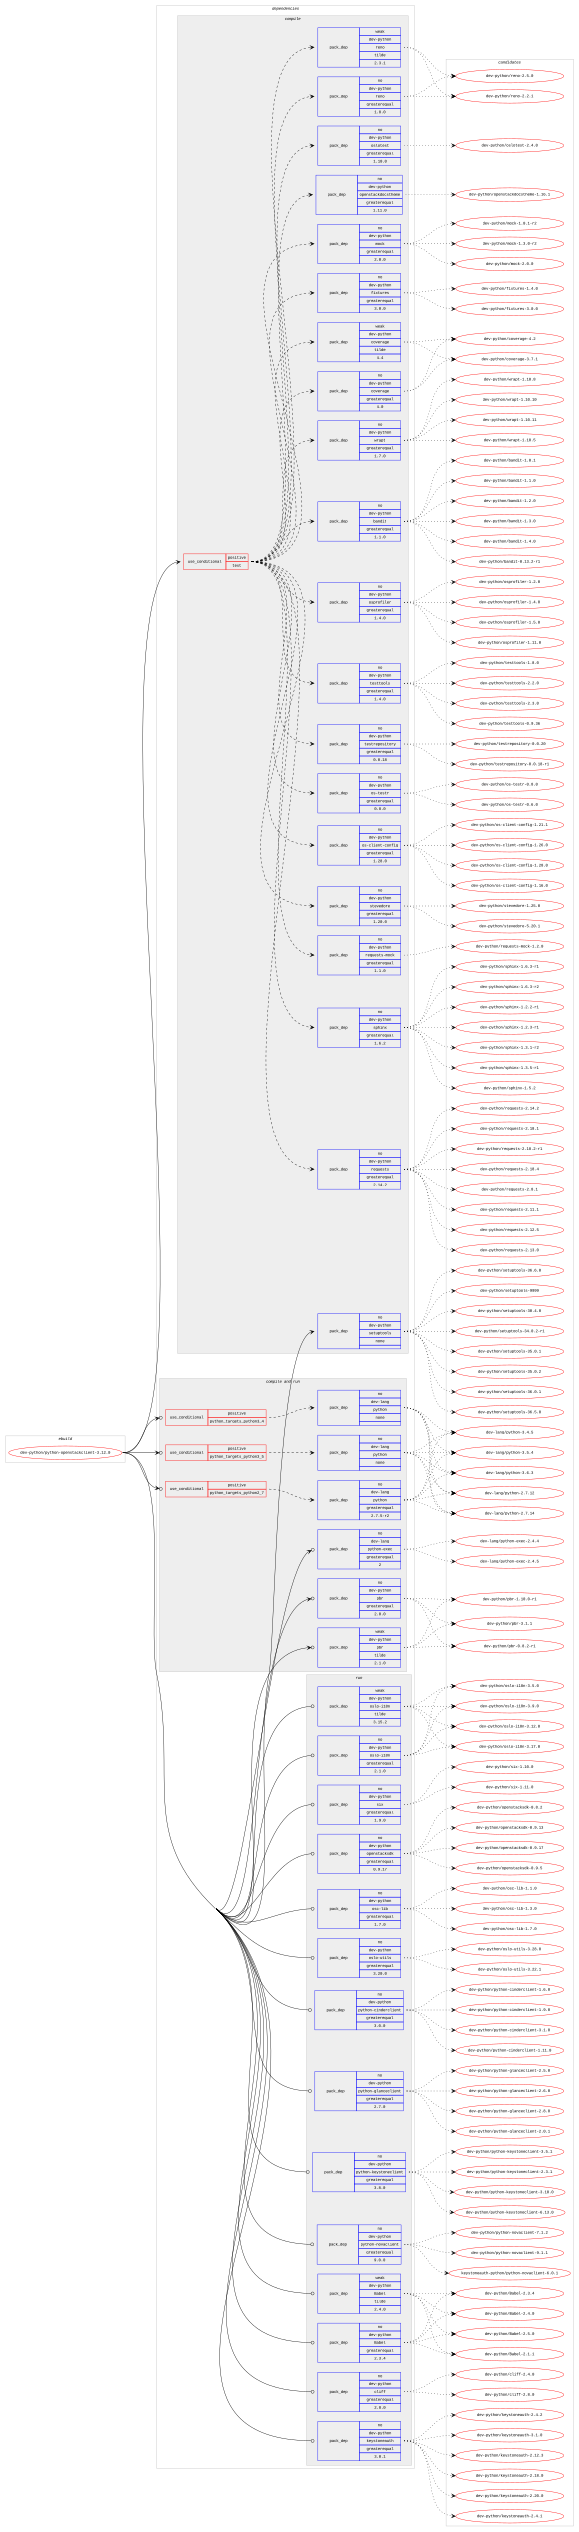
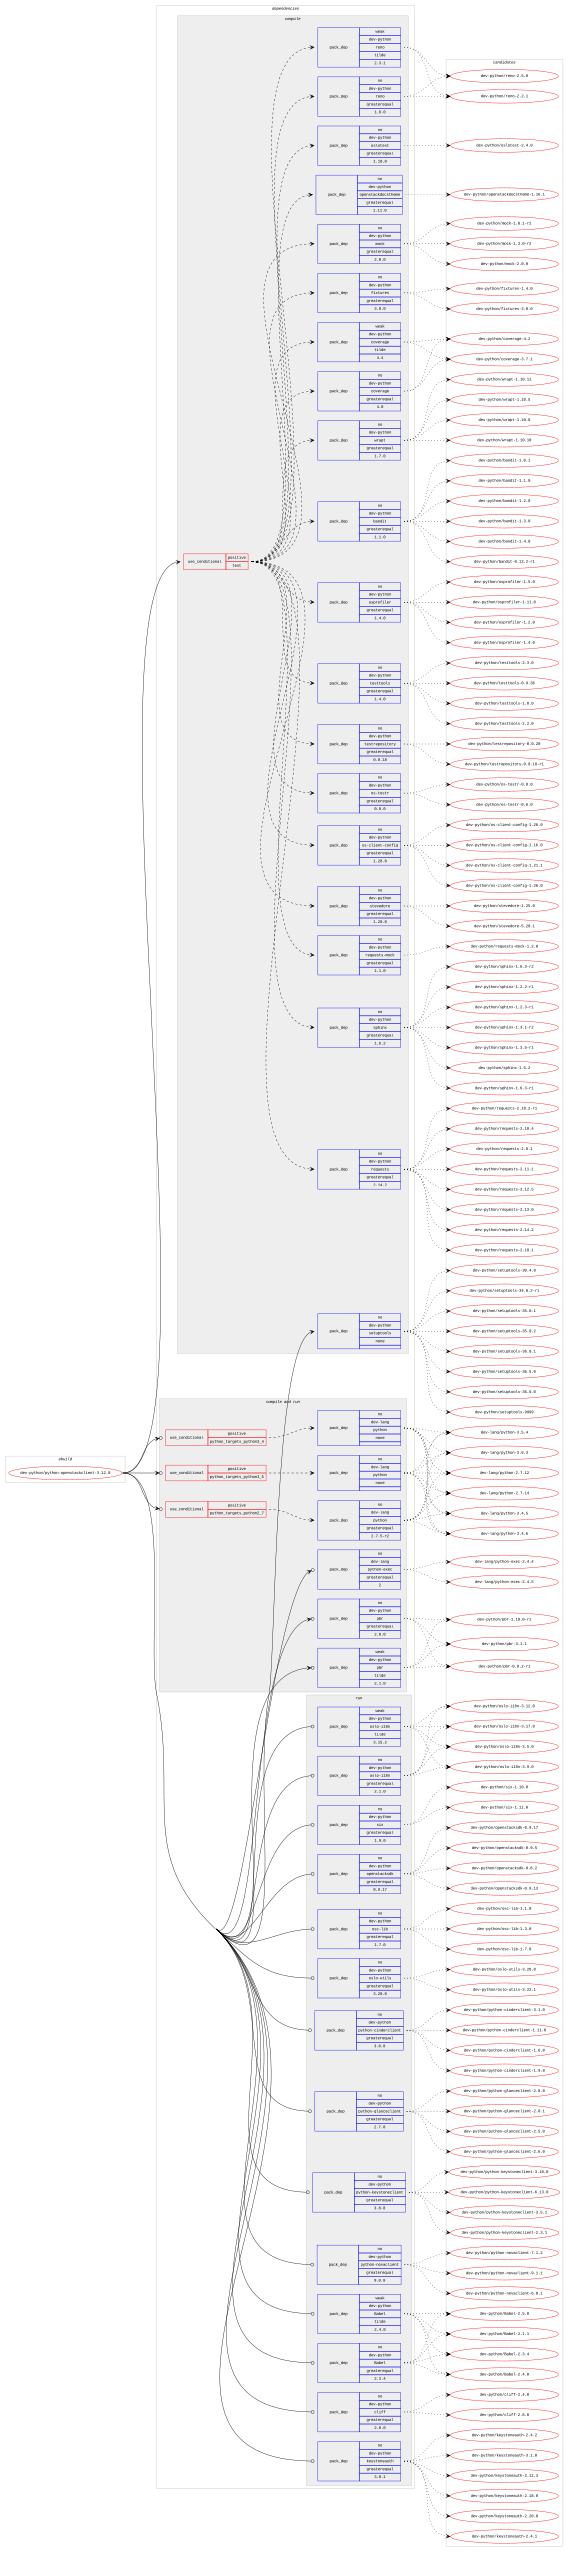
none -> (504, 1534)
(510, 2273) -> (504, 2294)
